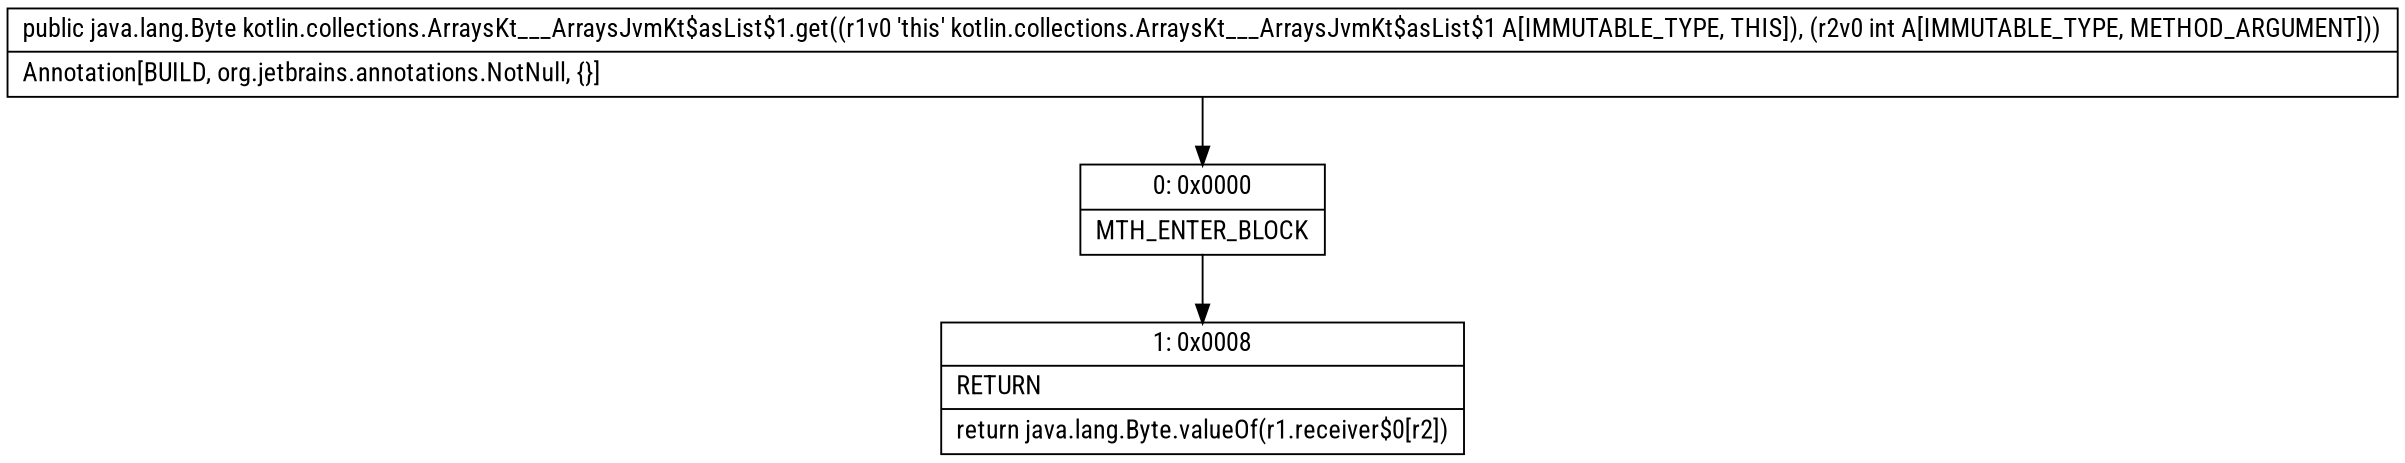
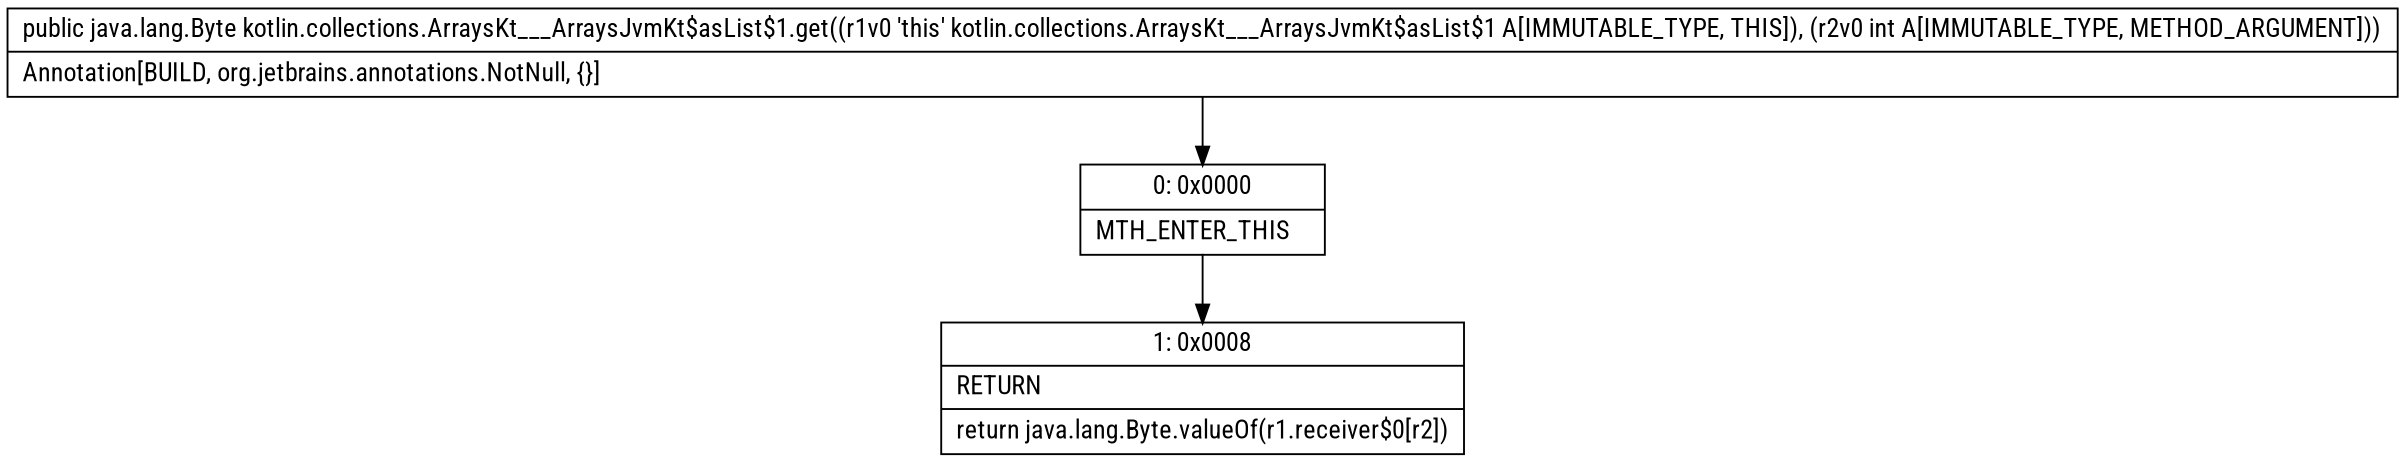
(1203, 231) -> (1193, 231)
